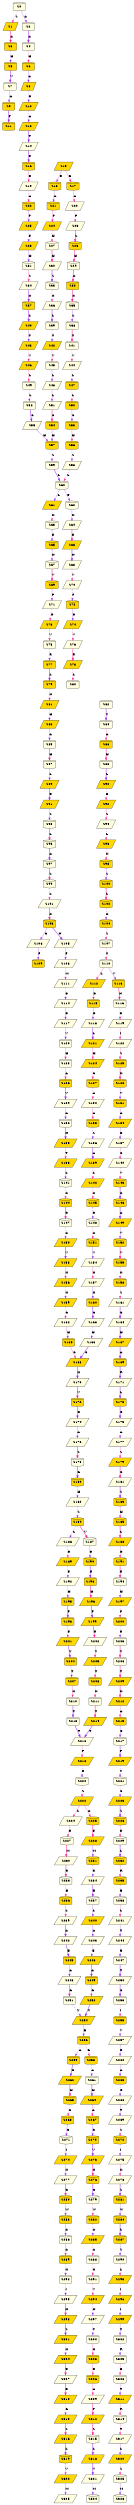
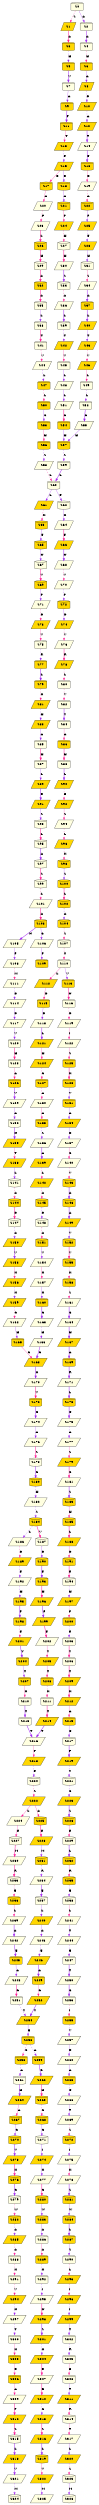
none -> (64, 146)
(52, 525) -> (41, 525)
none -> (64, 693)
(66, 1052) -> (15, 1052)
